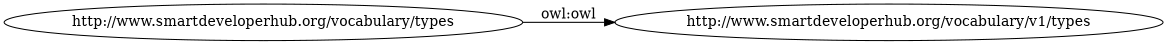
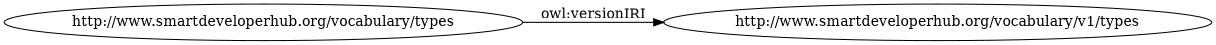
(569, 15) -> (593, 15)
